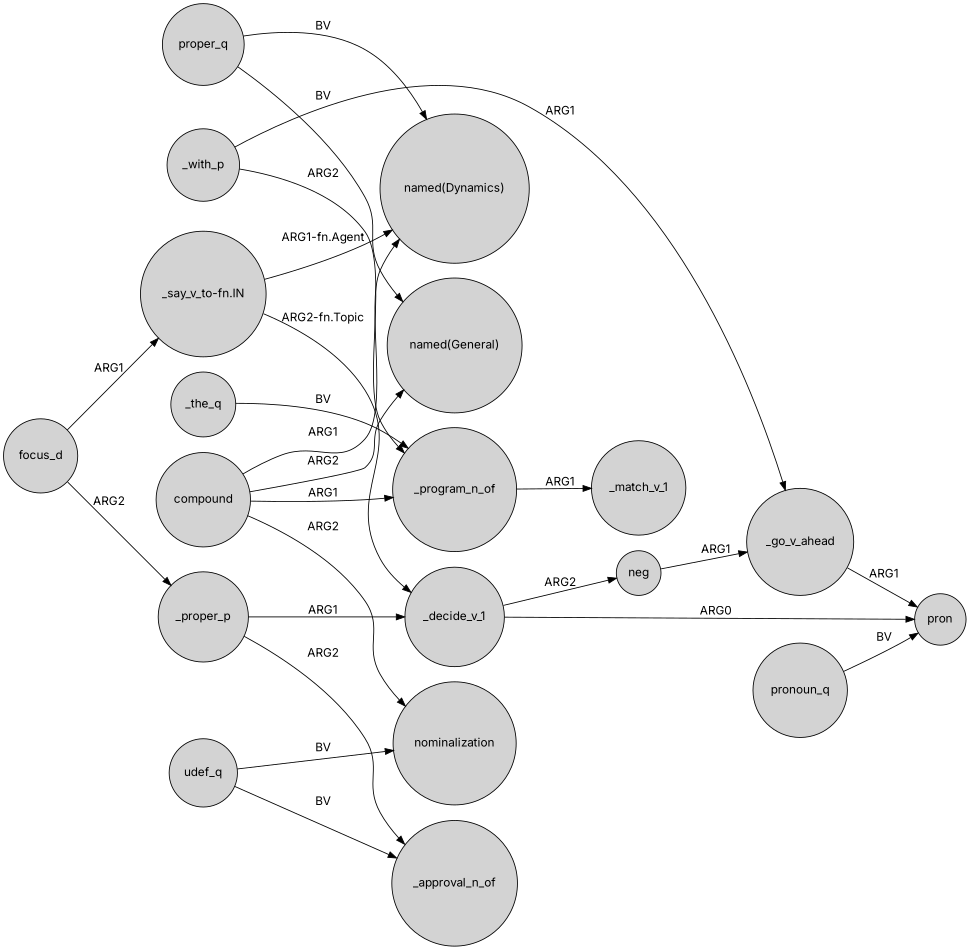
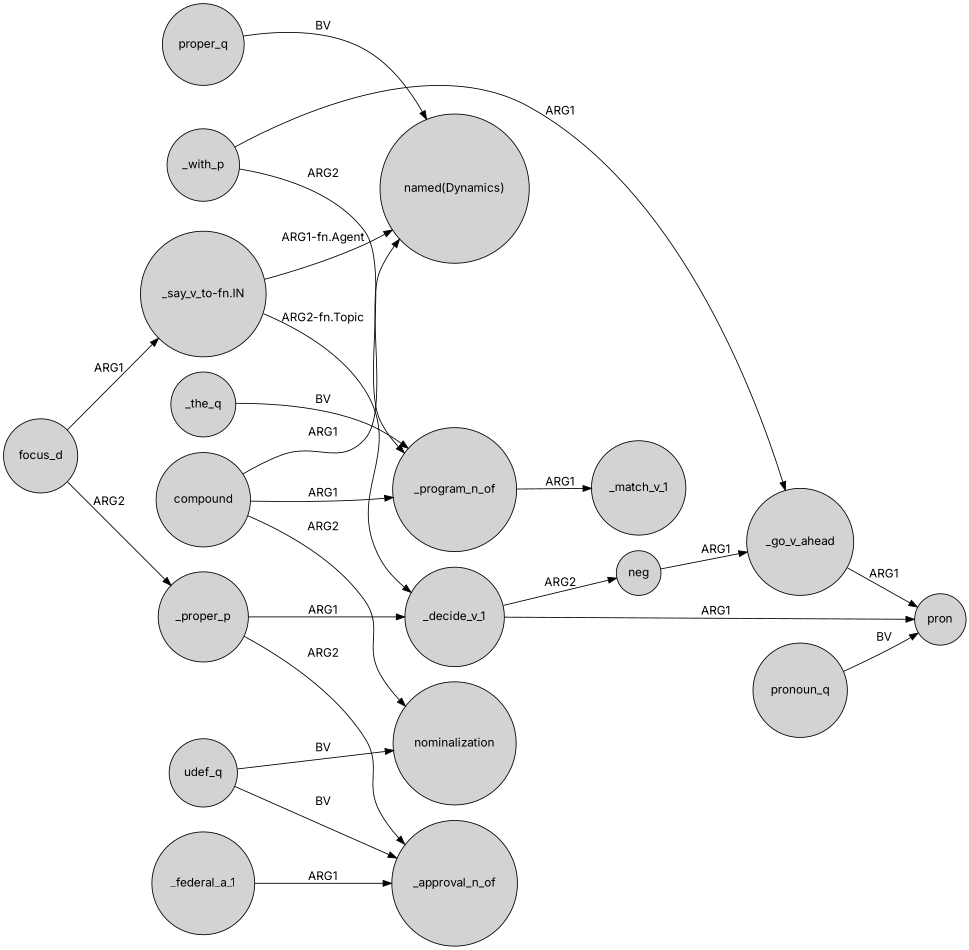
(455, 345) -> none
(716, 611) -> (716, 611)
none -> (203, 883)
